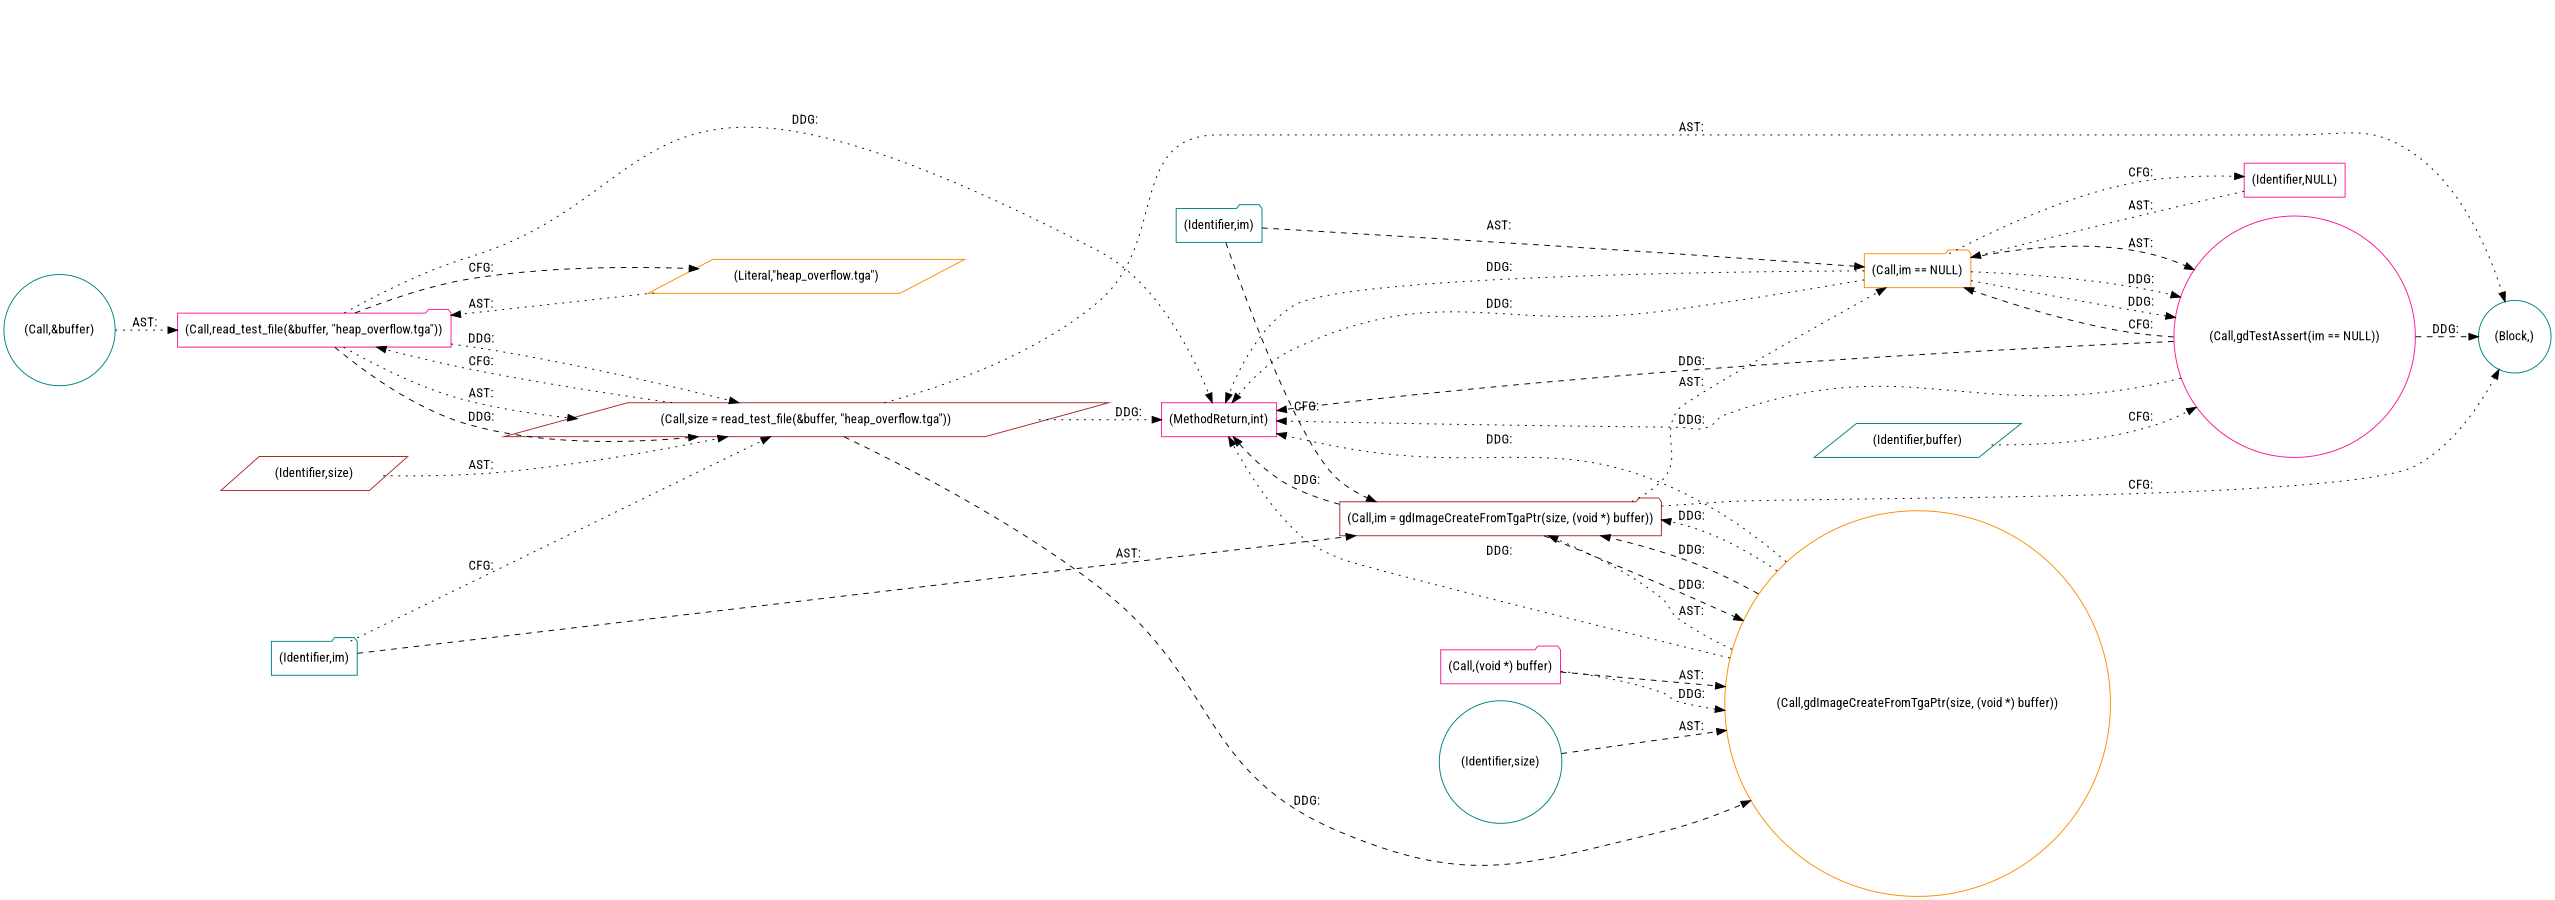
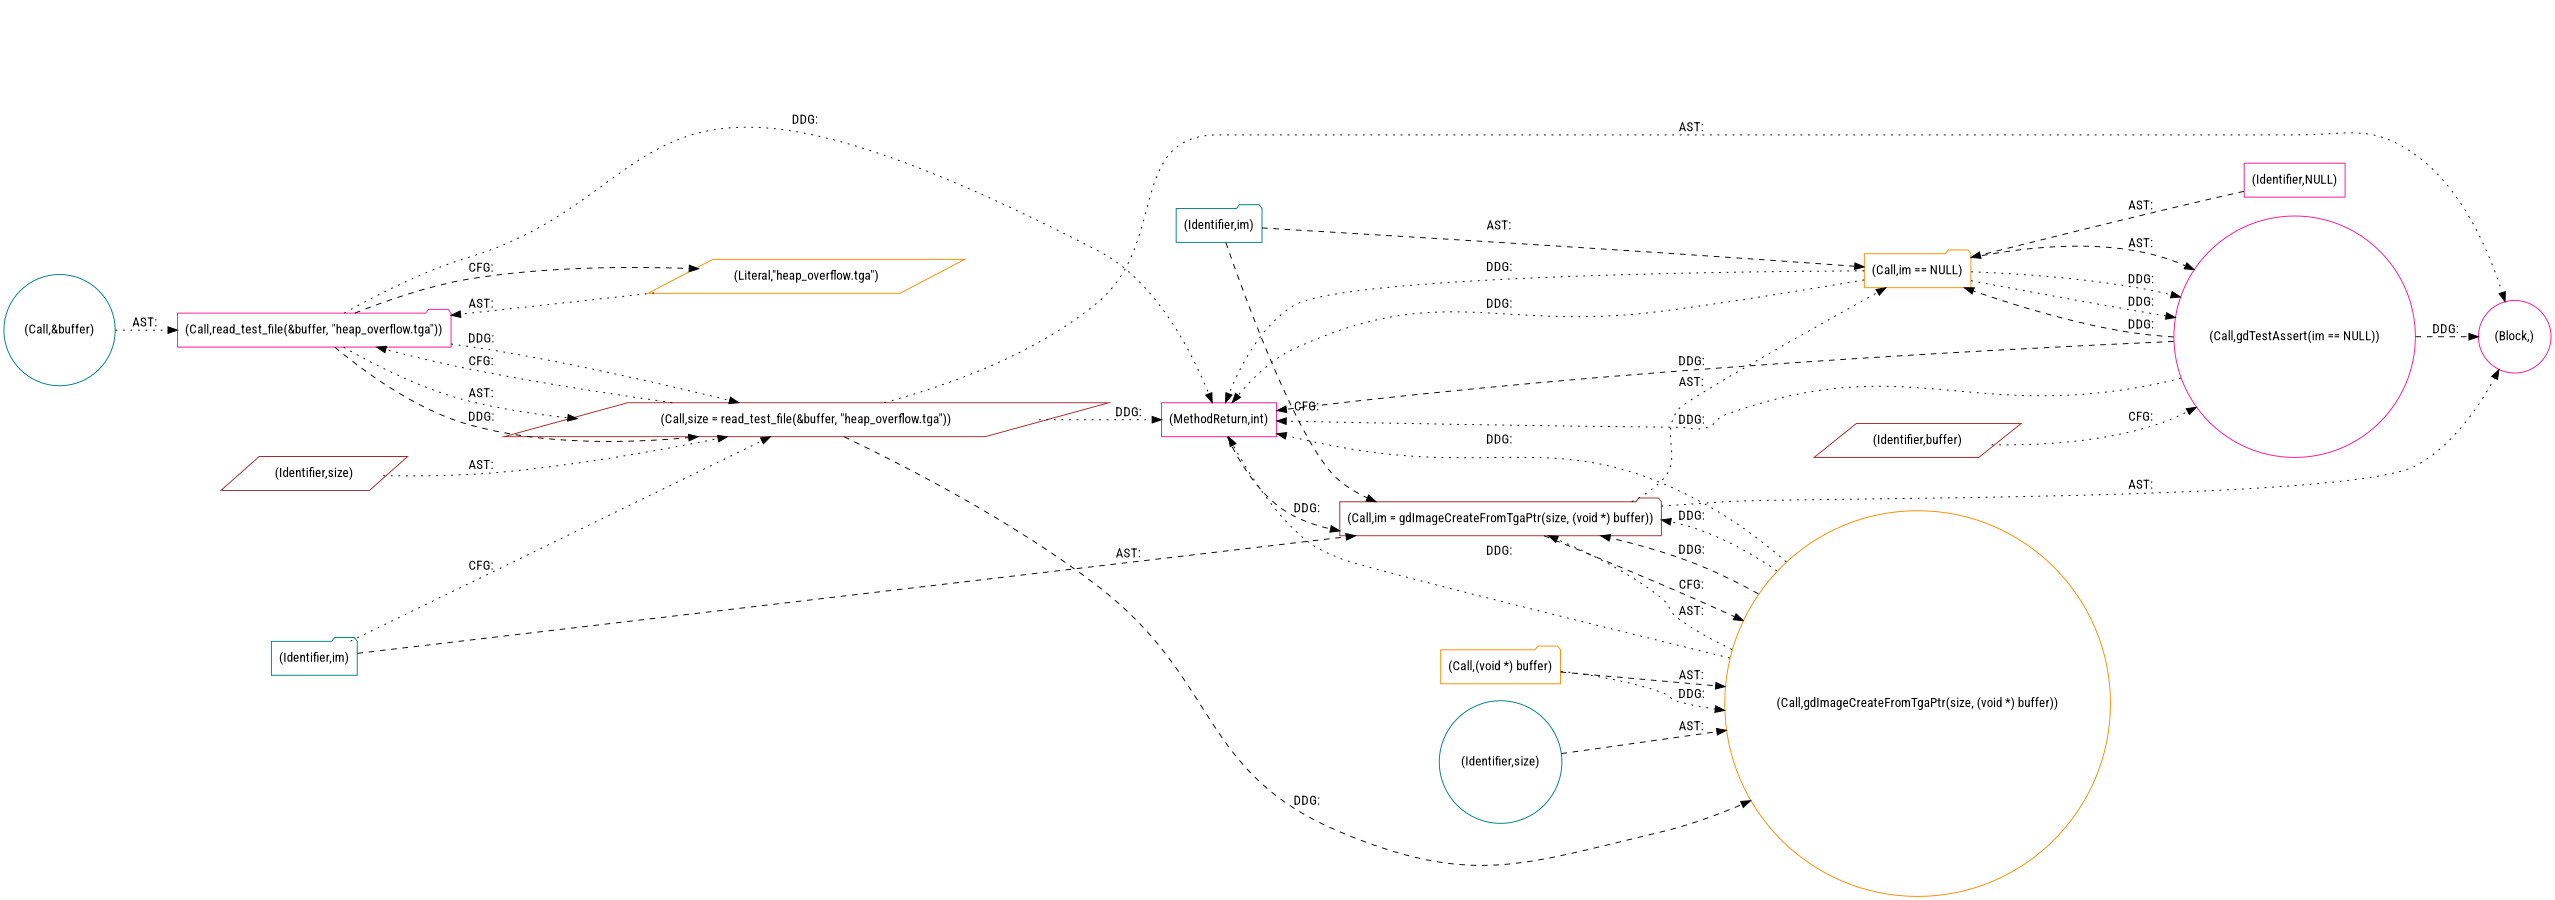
(2087, 195) -> none
(2112, 222) -> (2112, 222)
(2142, 325) -> (2142, 325)
(2515, 337) -> (2515, 337)
(1918, 440) -> (1918, 440)
(1285, 483) -> (1284, 510)
(2142, 485) -> (2142, 485)
(1693, 585) -> (1693, 585)
(1501, 667) -> (1501, 667)
